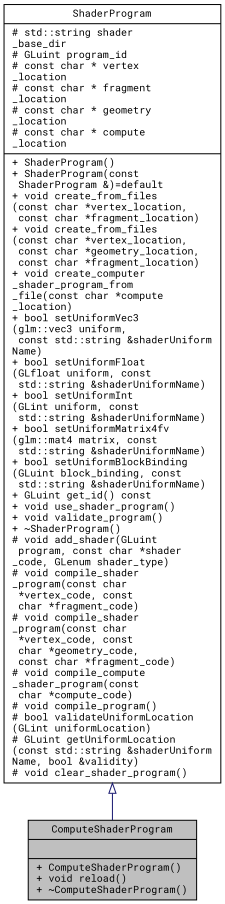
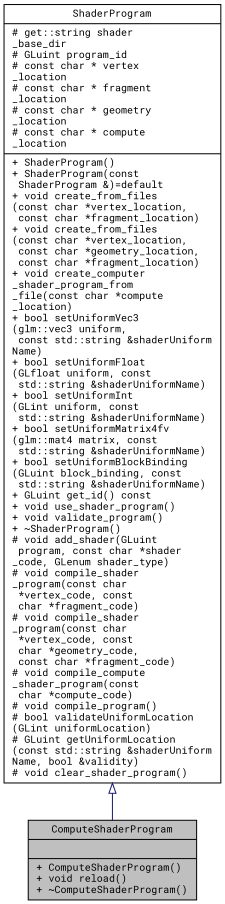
(73, 33) -> (73, 33)
